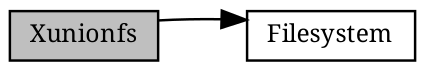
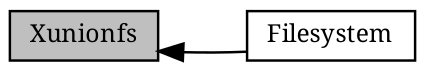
(190, 19) -> (215, 52)
